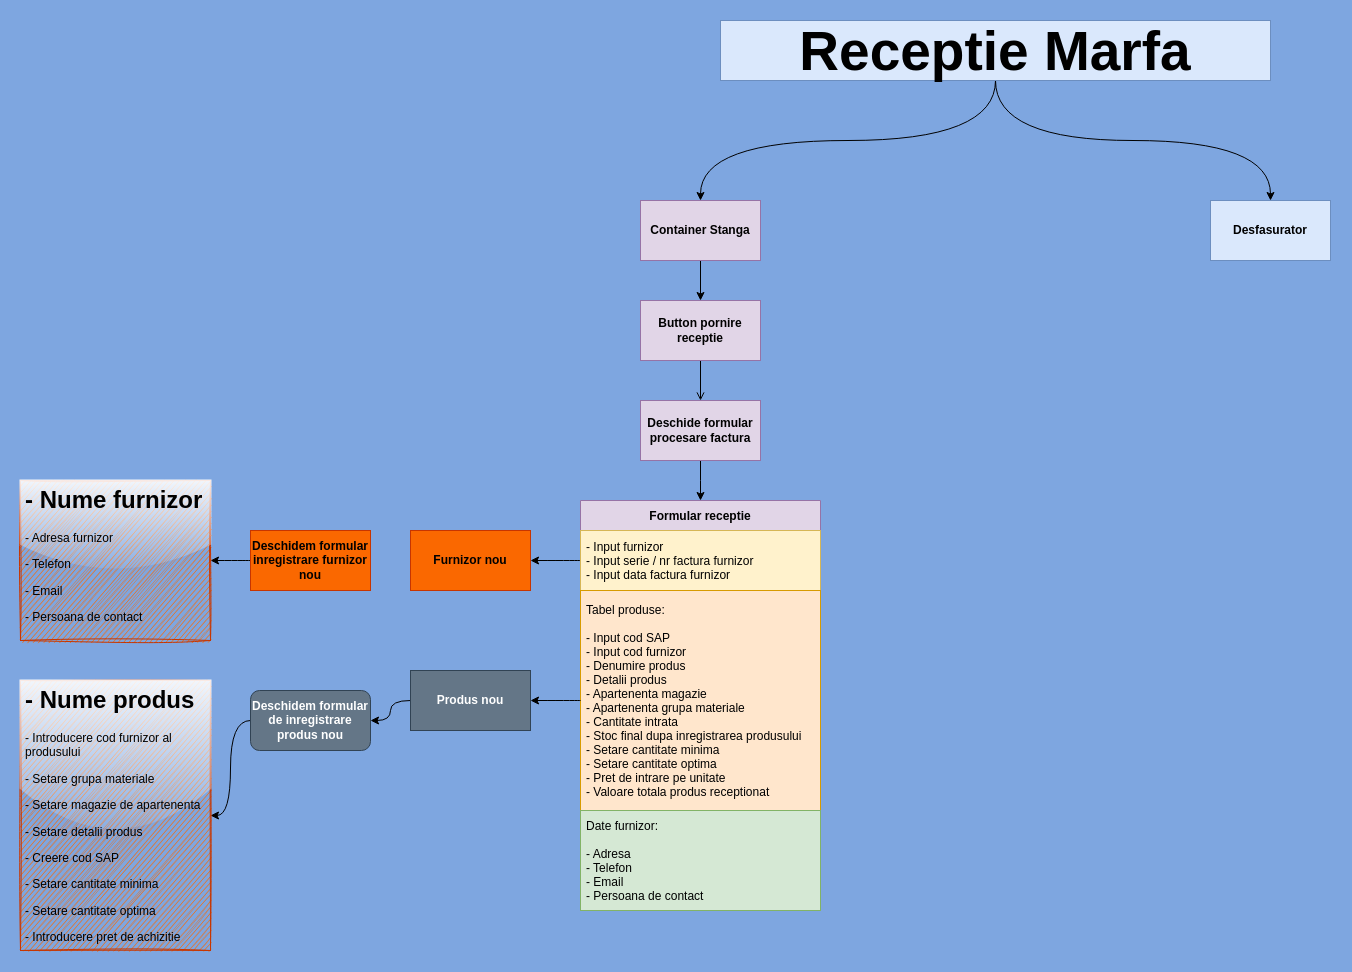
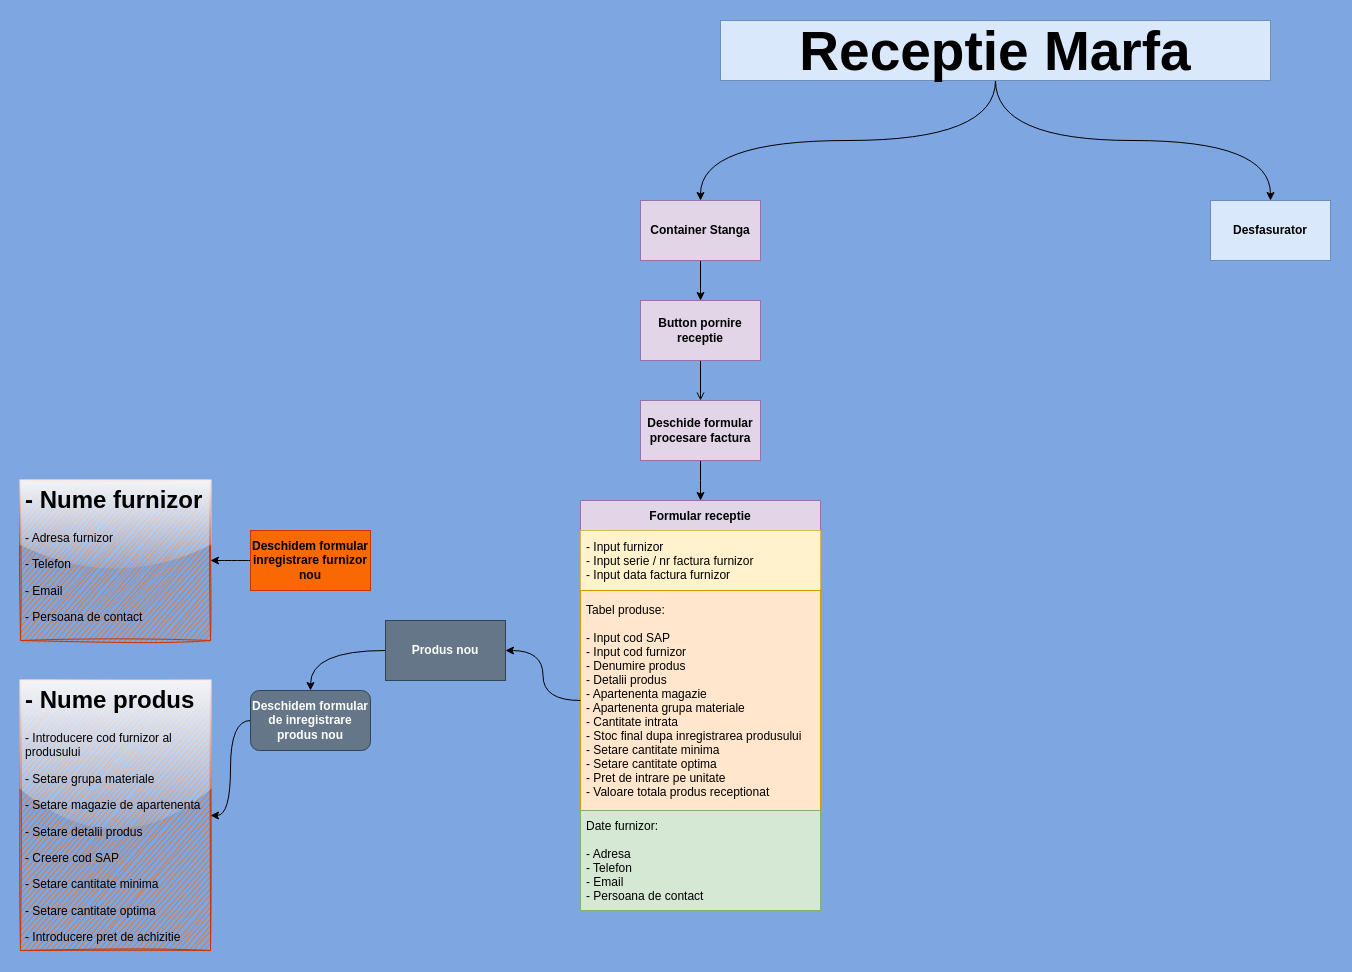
(471, 561) -> none
(557, 561) -> none
(471, 701) -> (446, 651)
